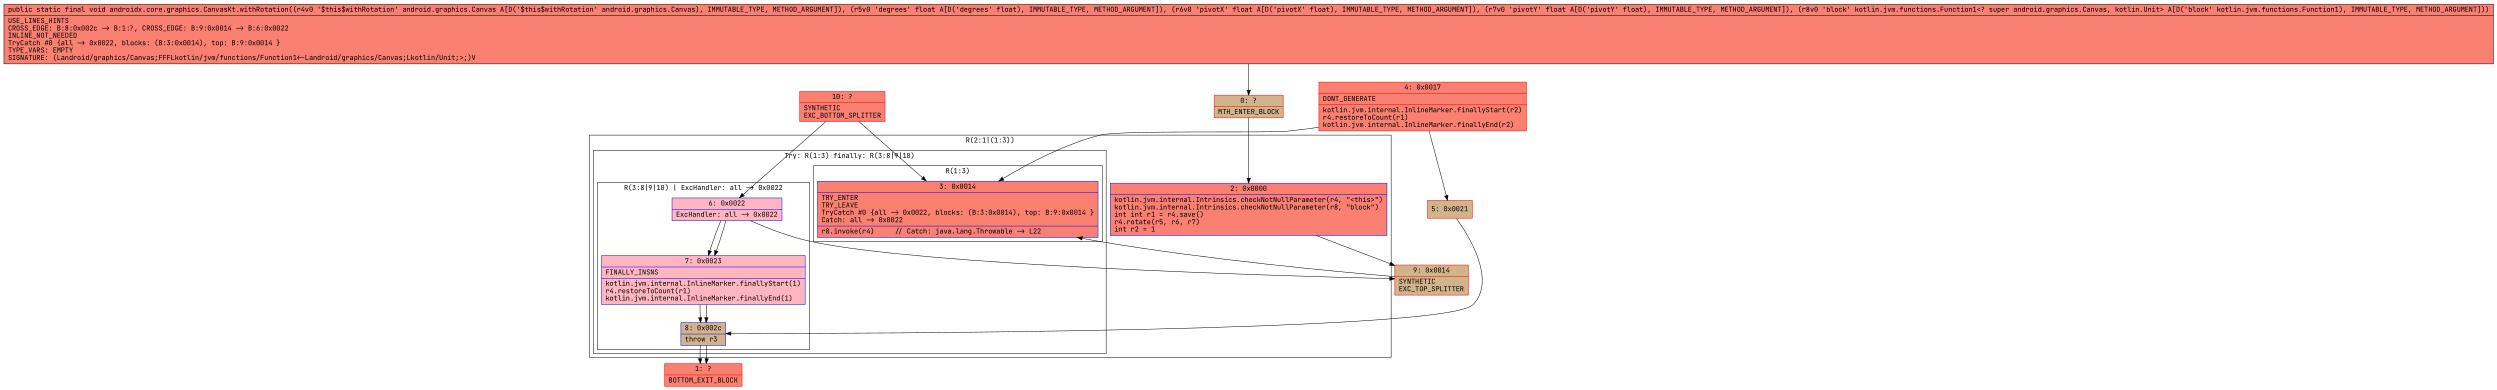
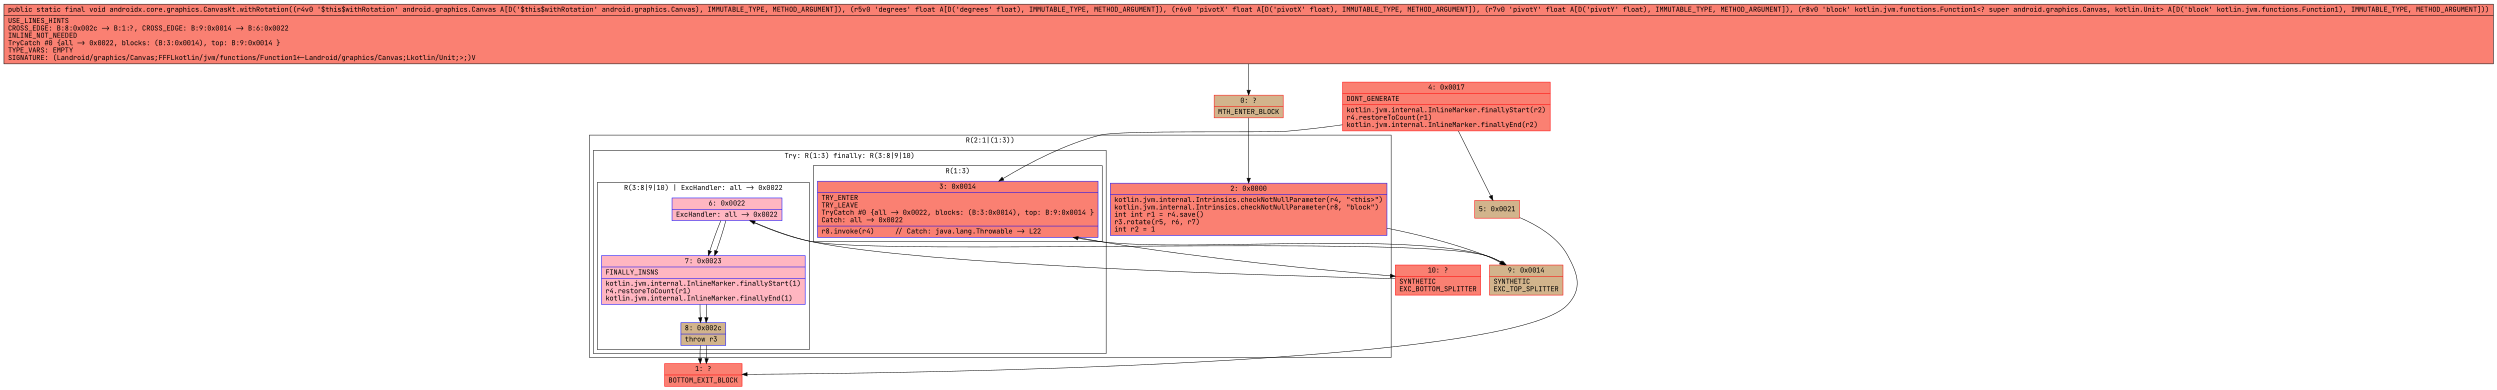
(888, 147) -> (1233, 260)
(1157, 222) -> (1157, 222)
(1150, 329) -> (1219, 361)
